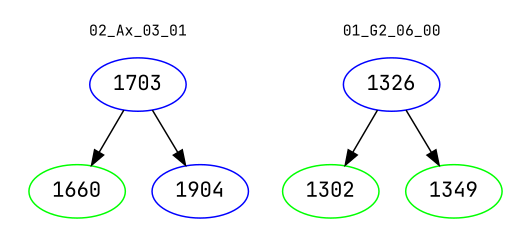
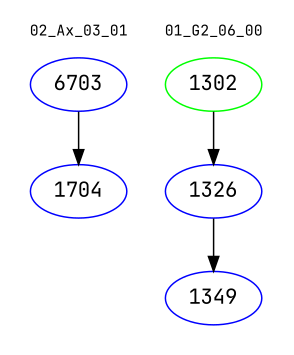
(138, 85) -> (79, 85)
(365, 131) -> (214, 131)
(77, 191) -> none
(200, 191) -> (79, 191)
(454, 191) -> (214, 298)
